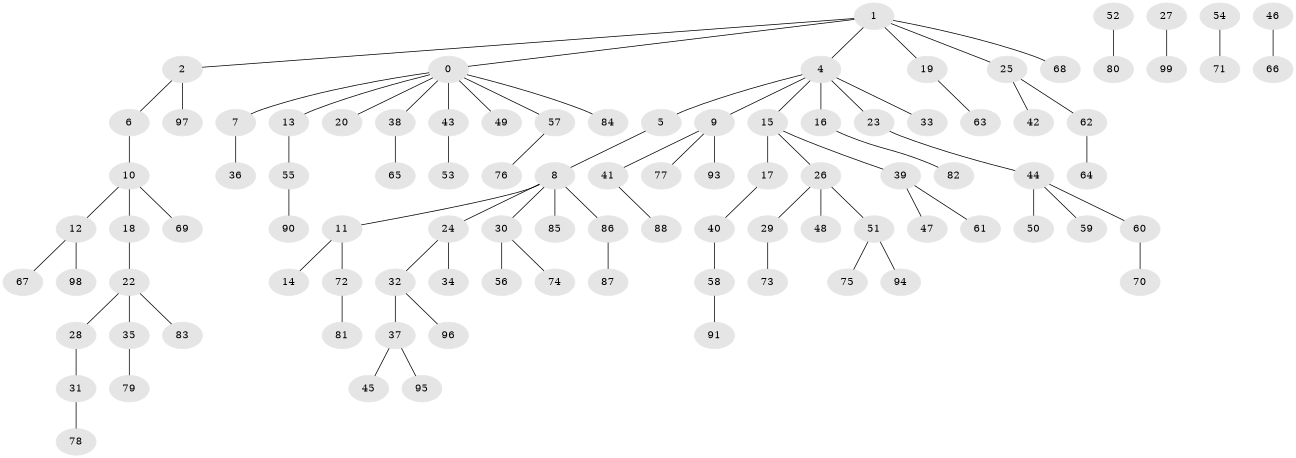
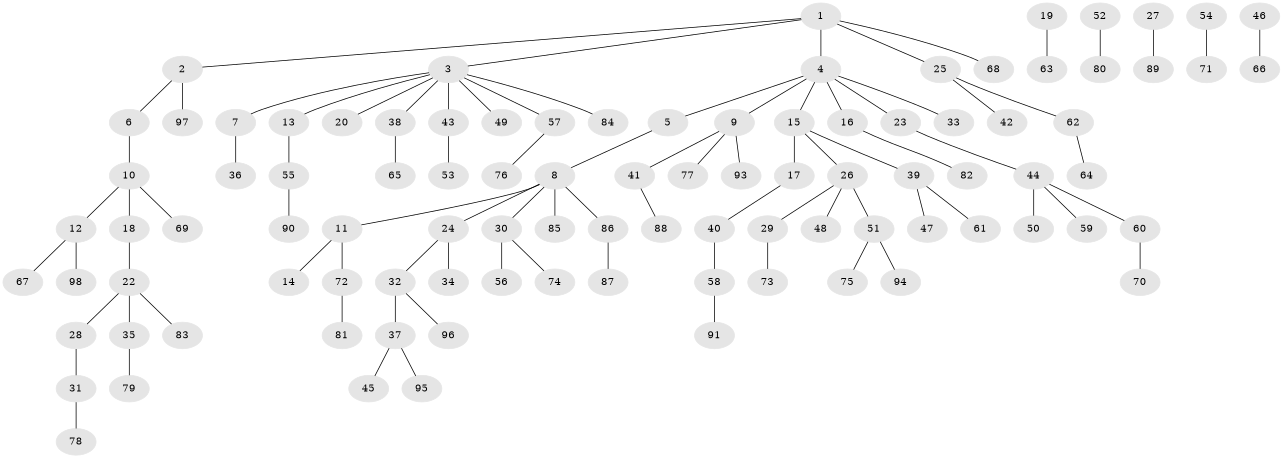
(901, 43) -> none
(449, 69) -> (449, 69)
(1167, 69) -> (1153, 69)
